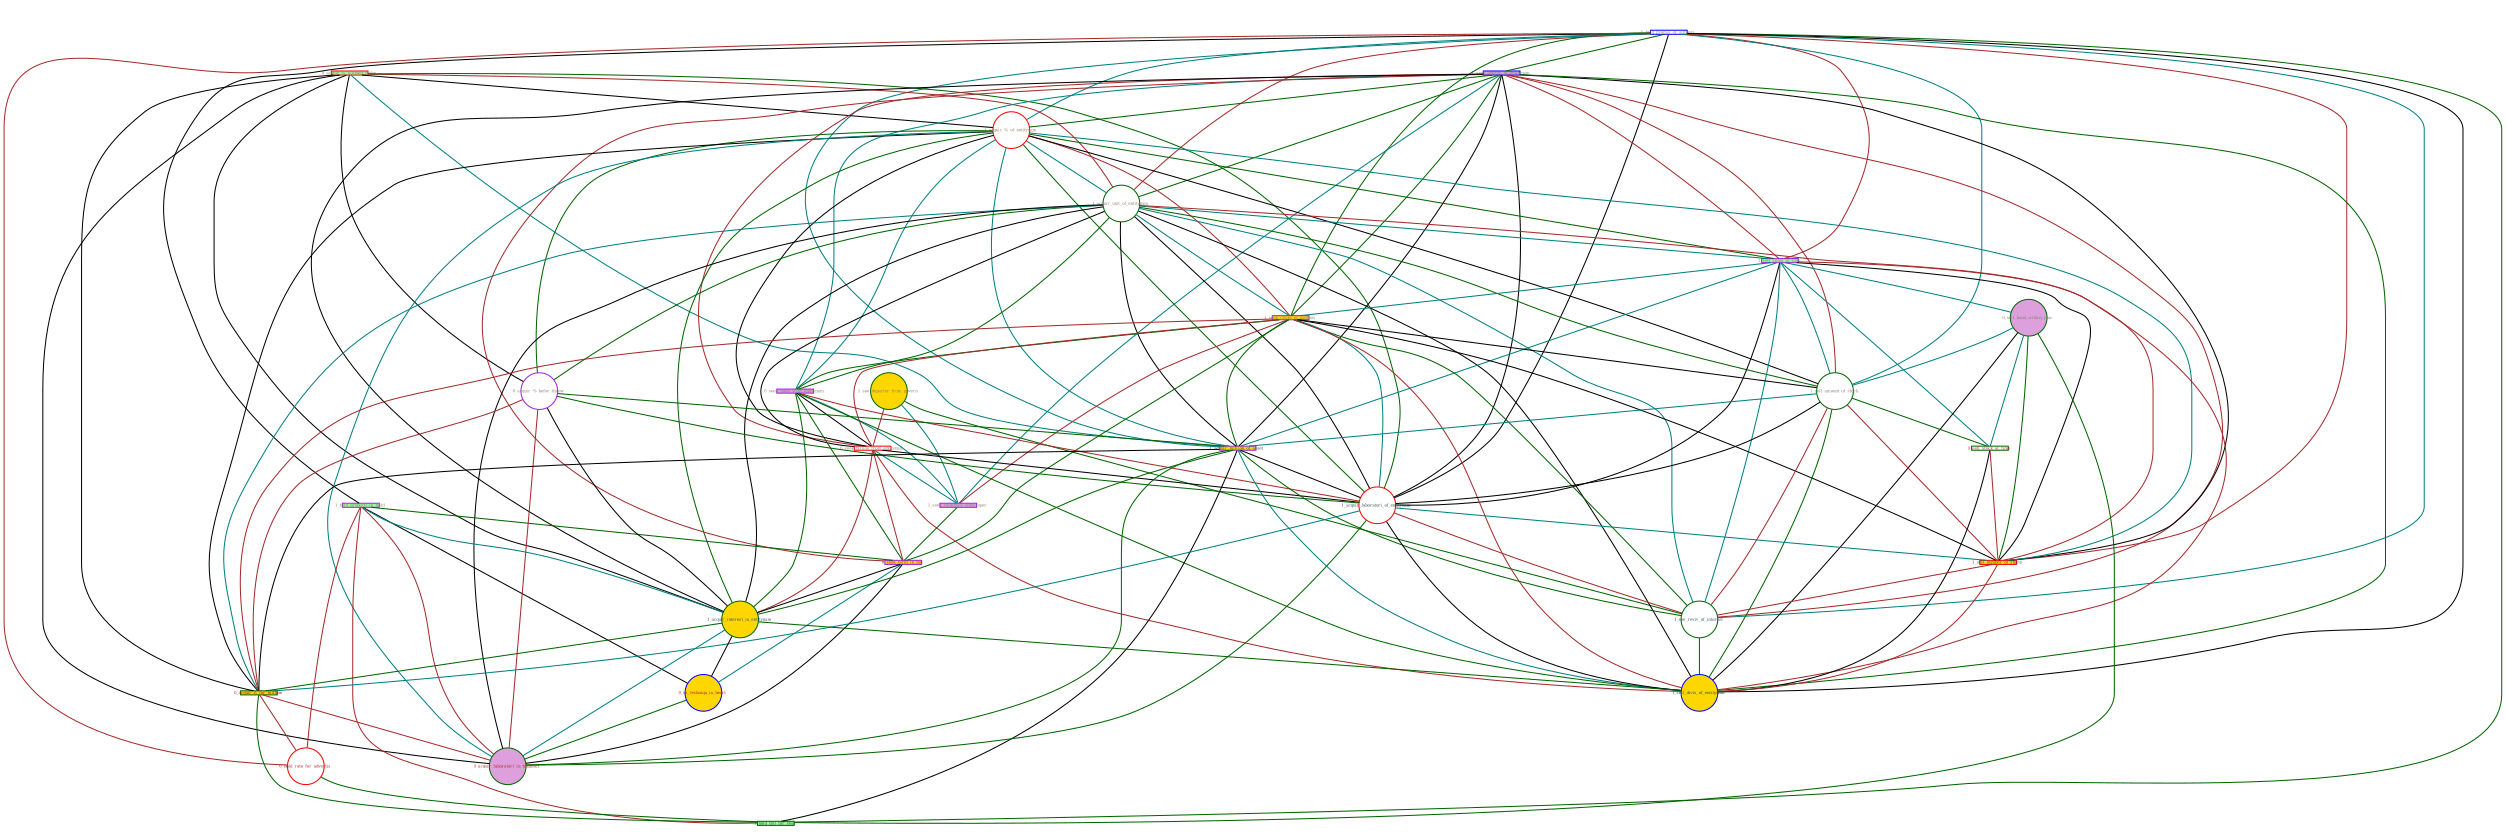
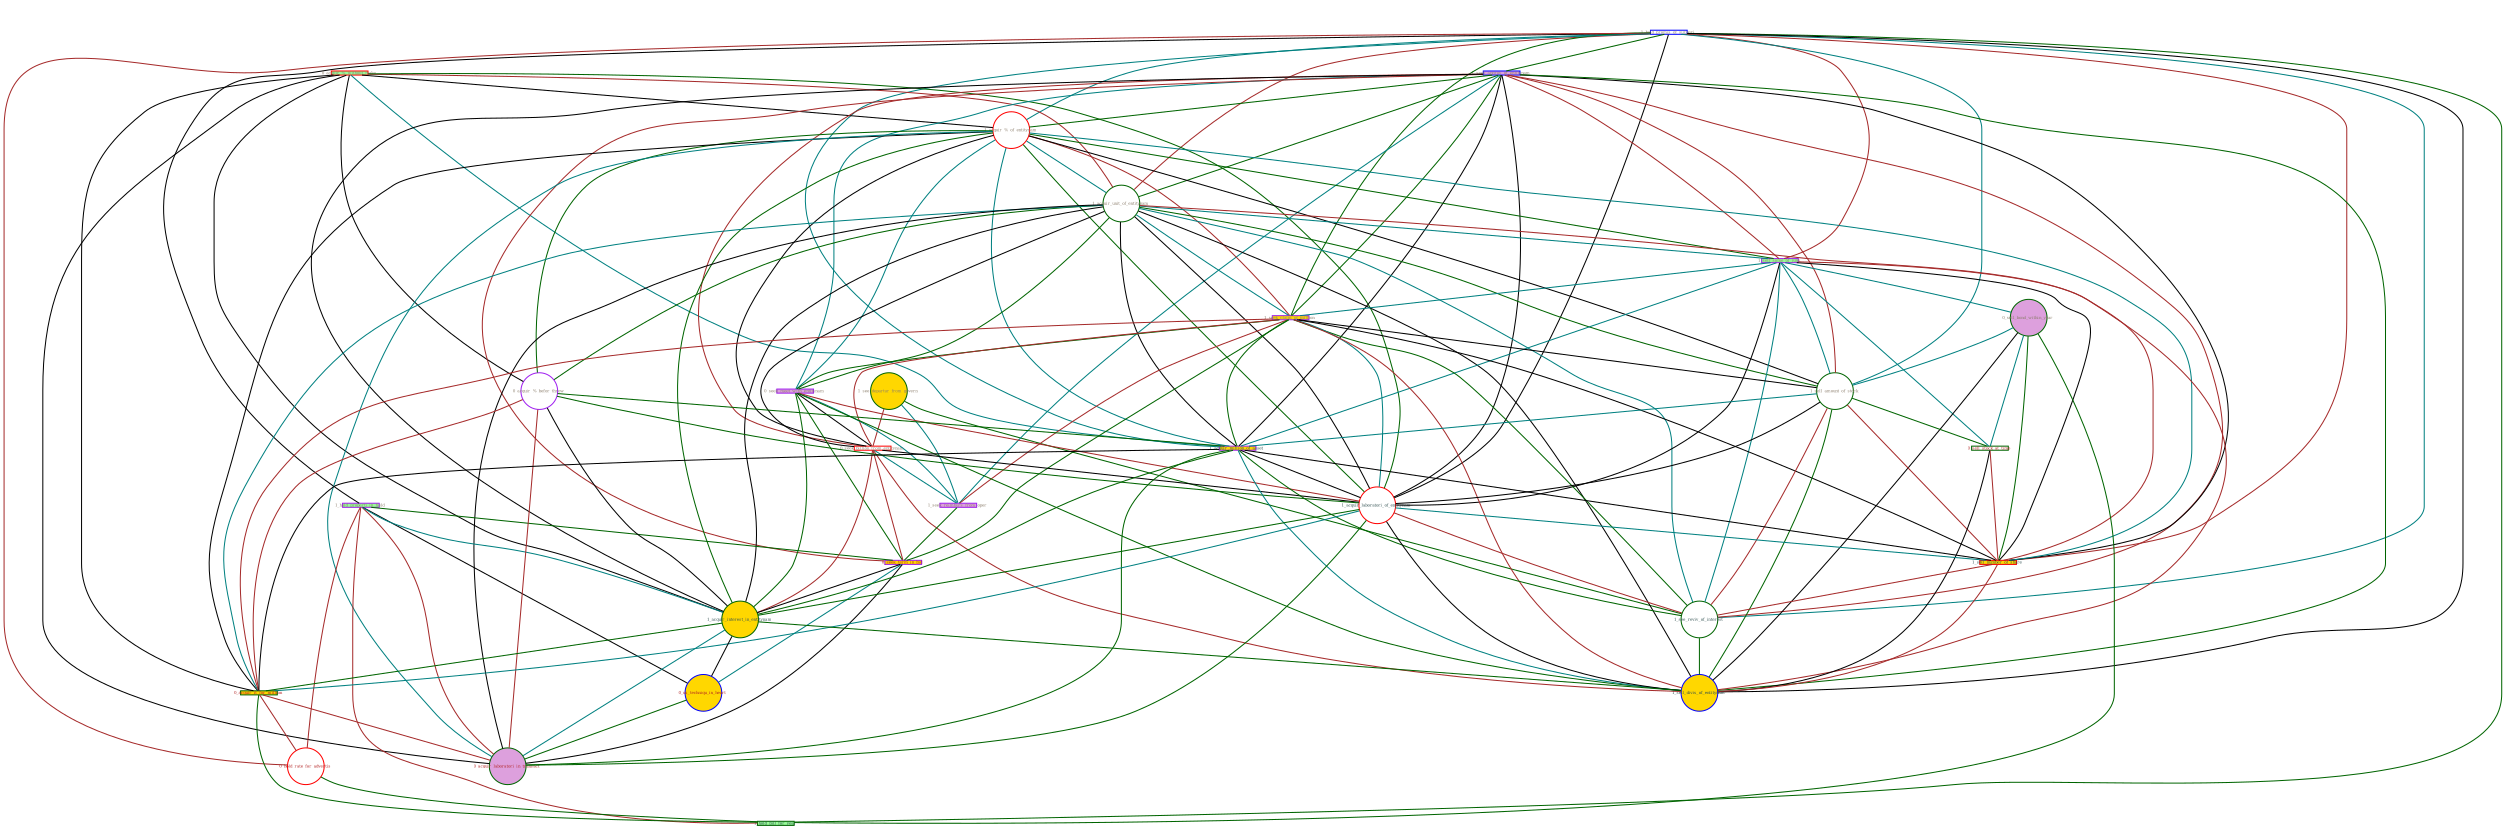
none -> (1059, 562)
(1065, 703) -> (1618, 505)
